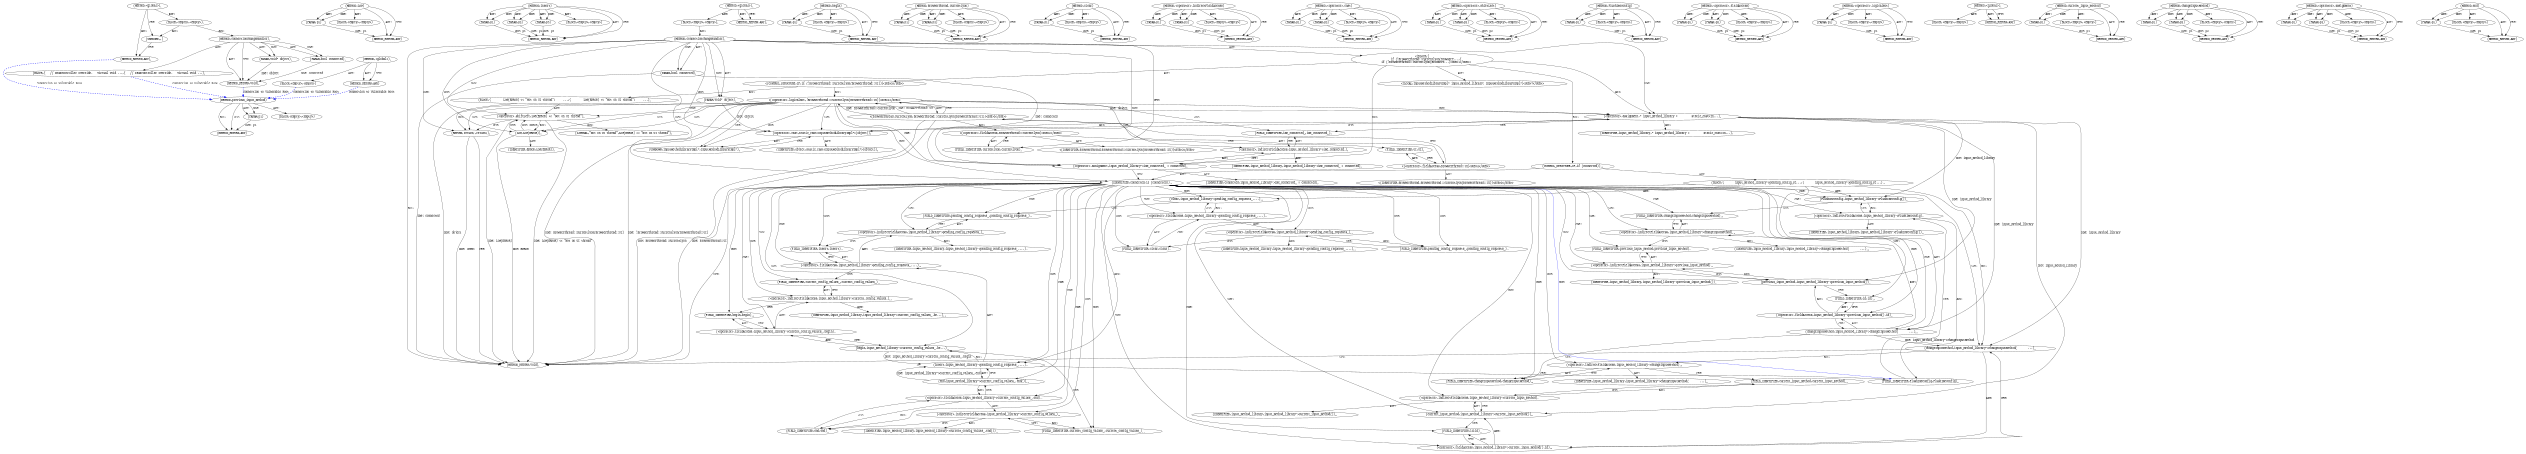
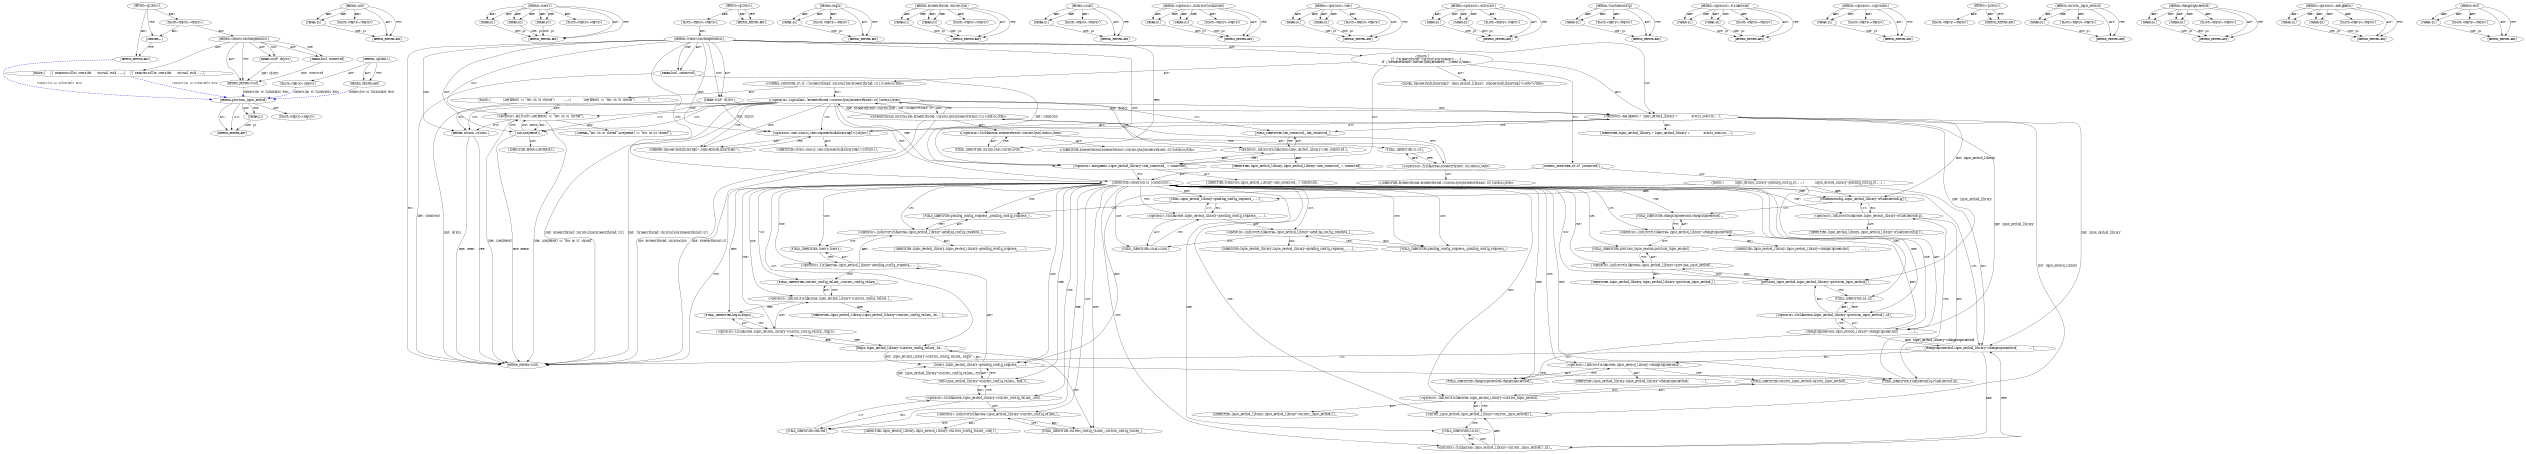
(1555, 247) -> (1555, 247)
